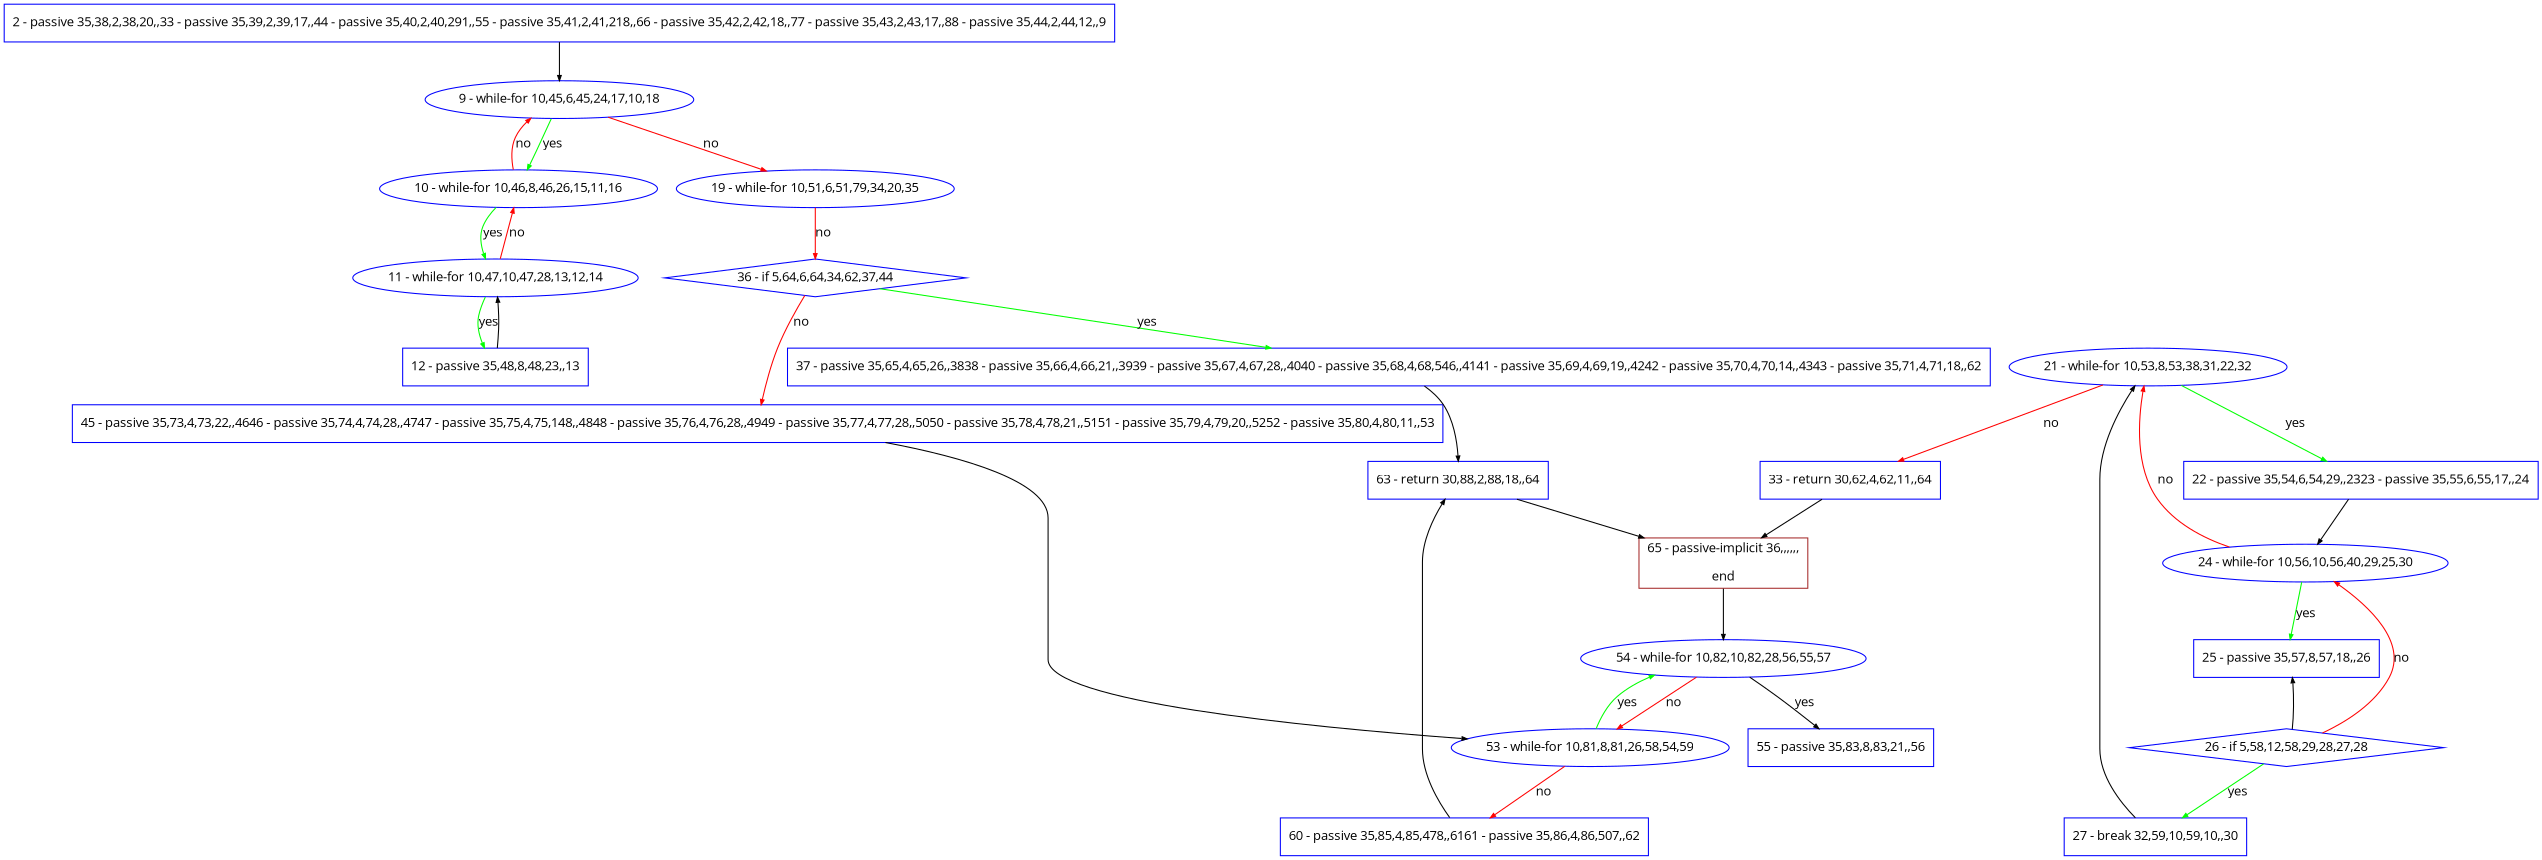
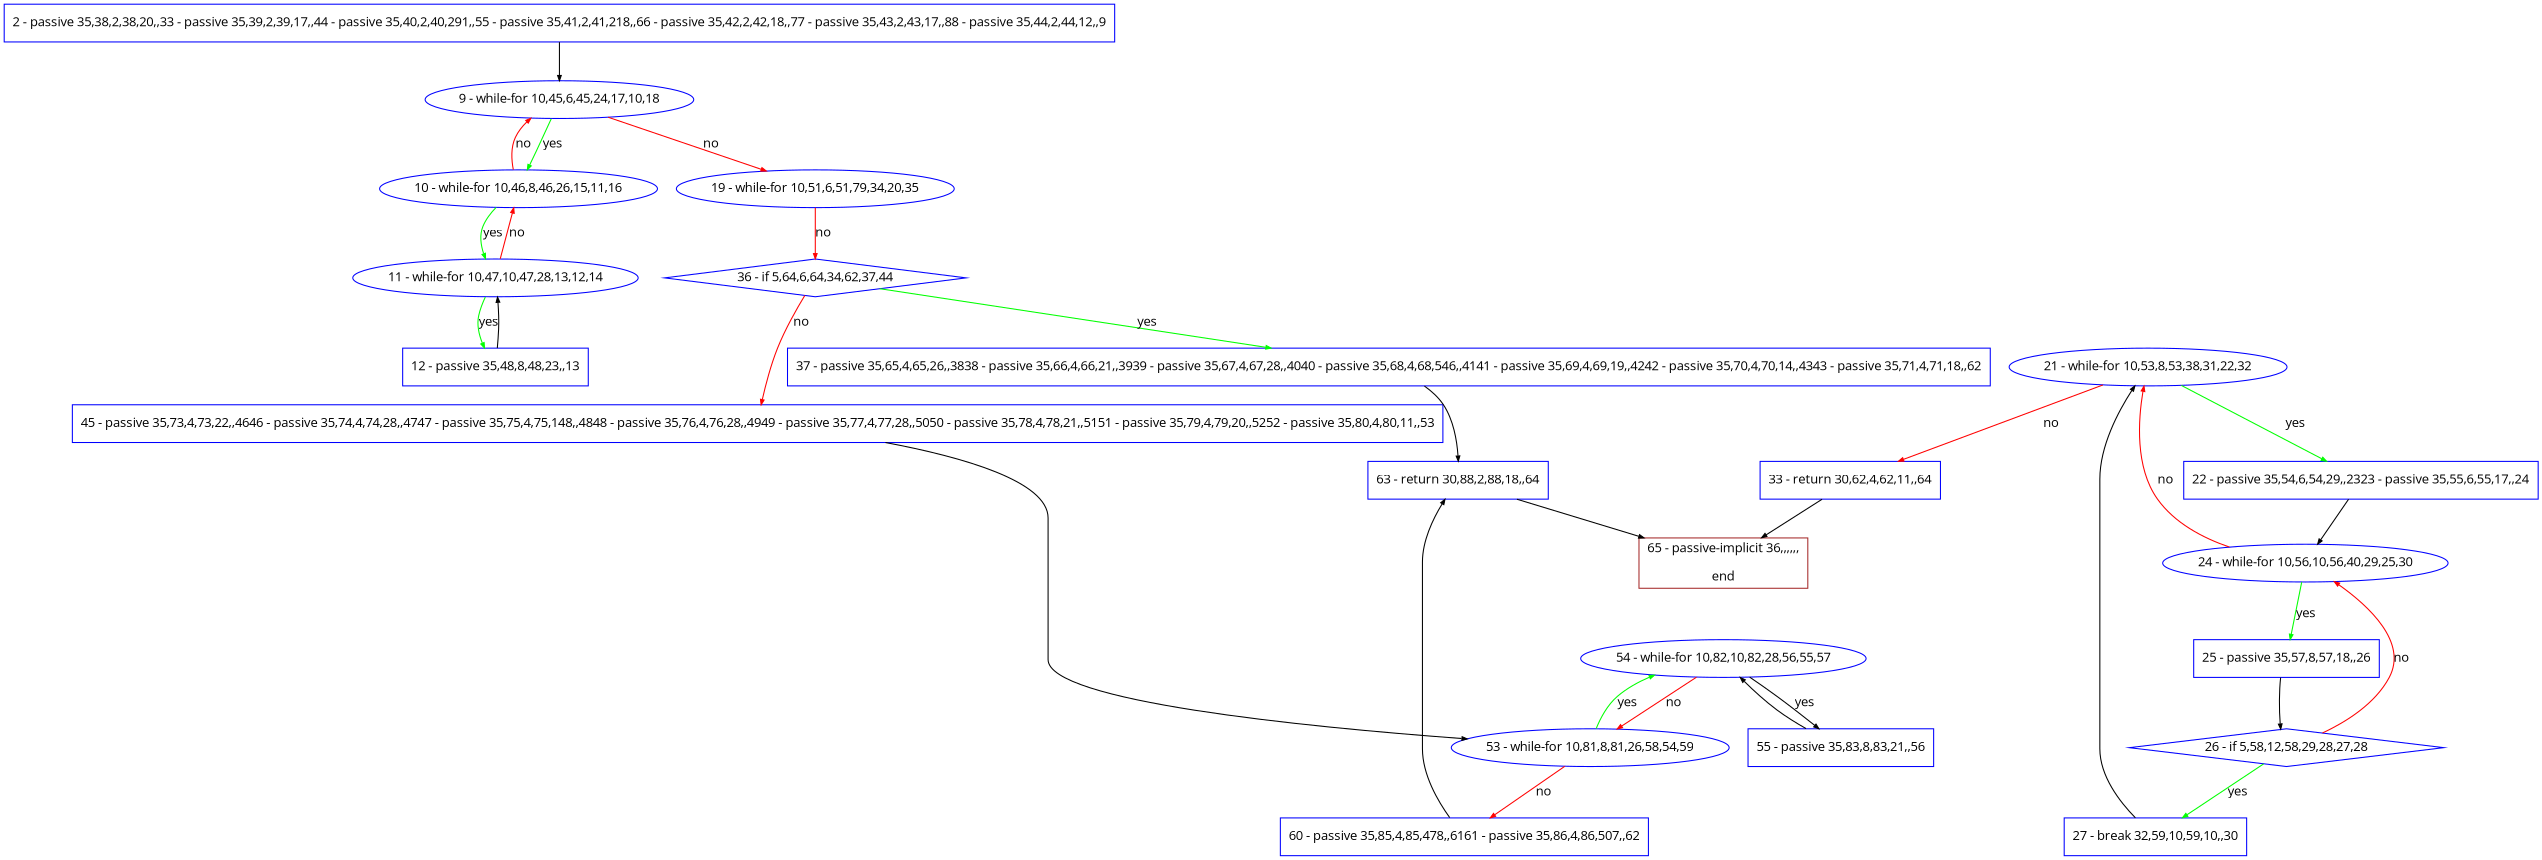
(1723, 611) -> (1773, 707)
(2294, 706) -> (2279, 701)
